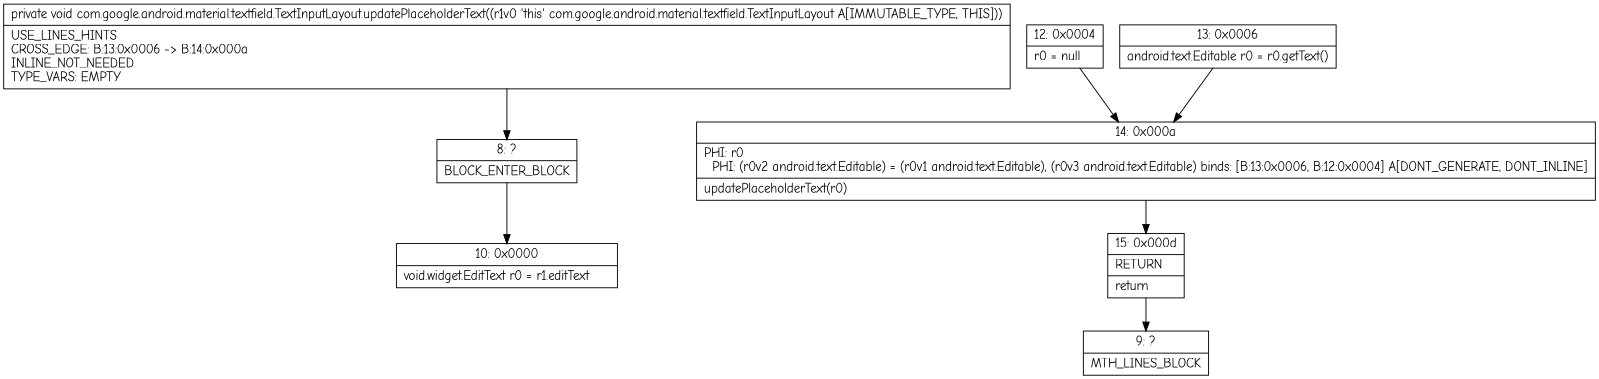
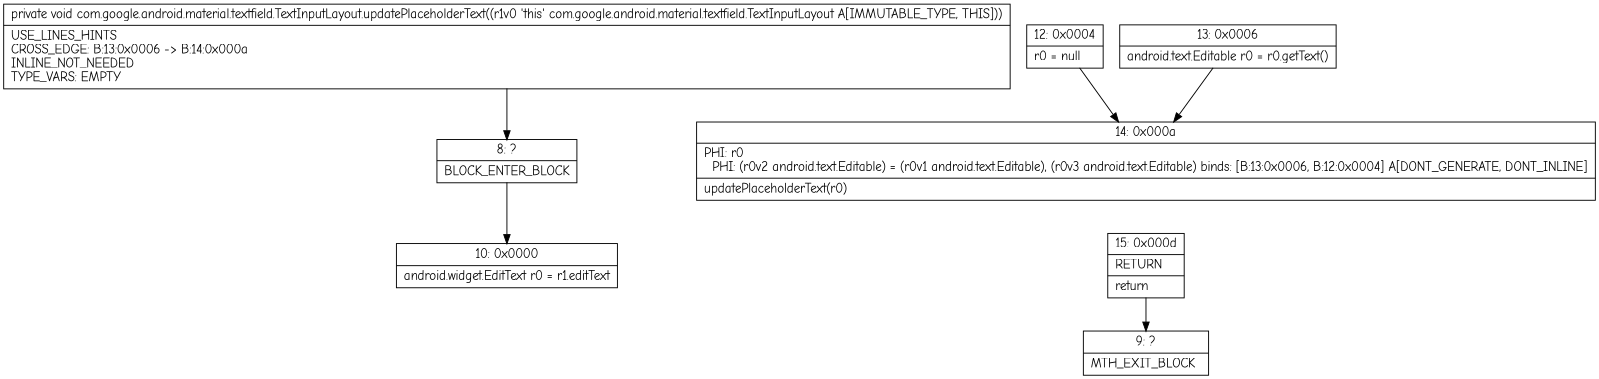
(1146, 212) -> none
(497, 276) -> (507, 276)
(1146, 364) -> (1143, 364)
